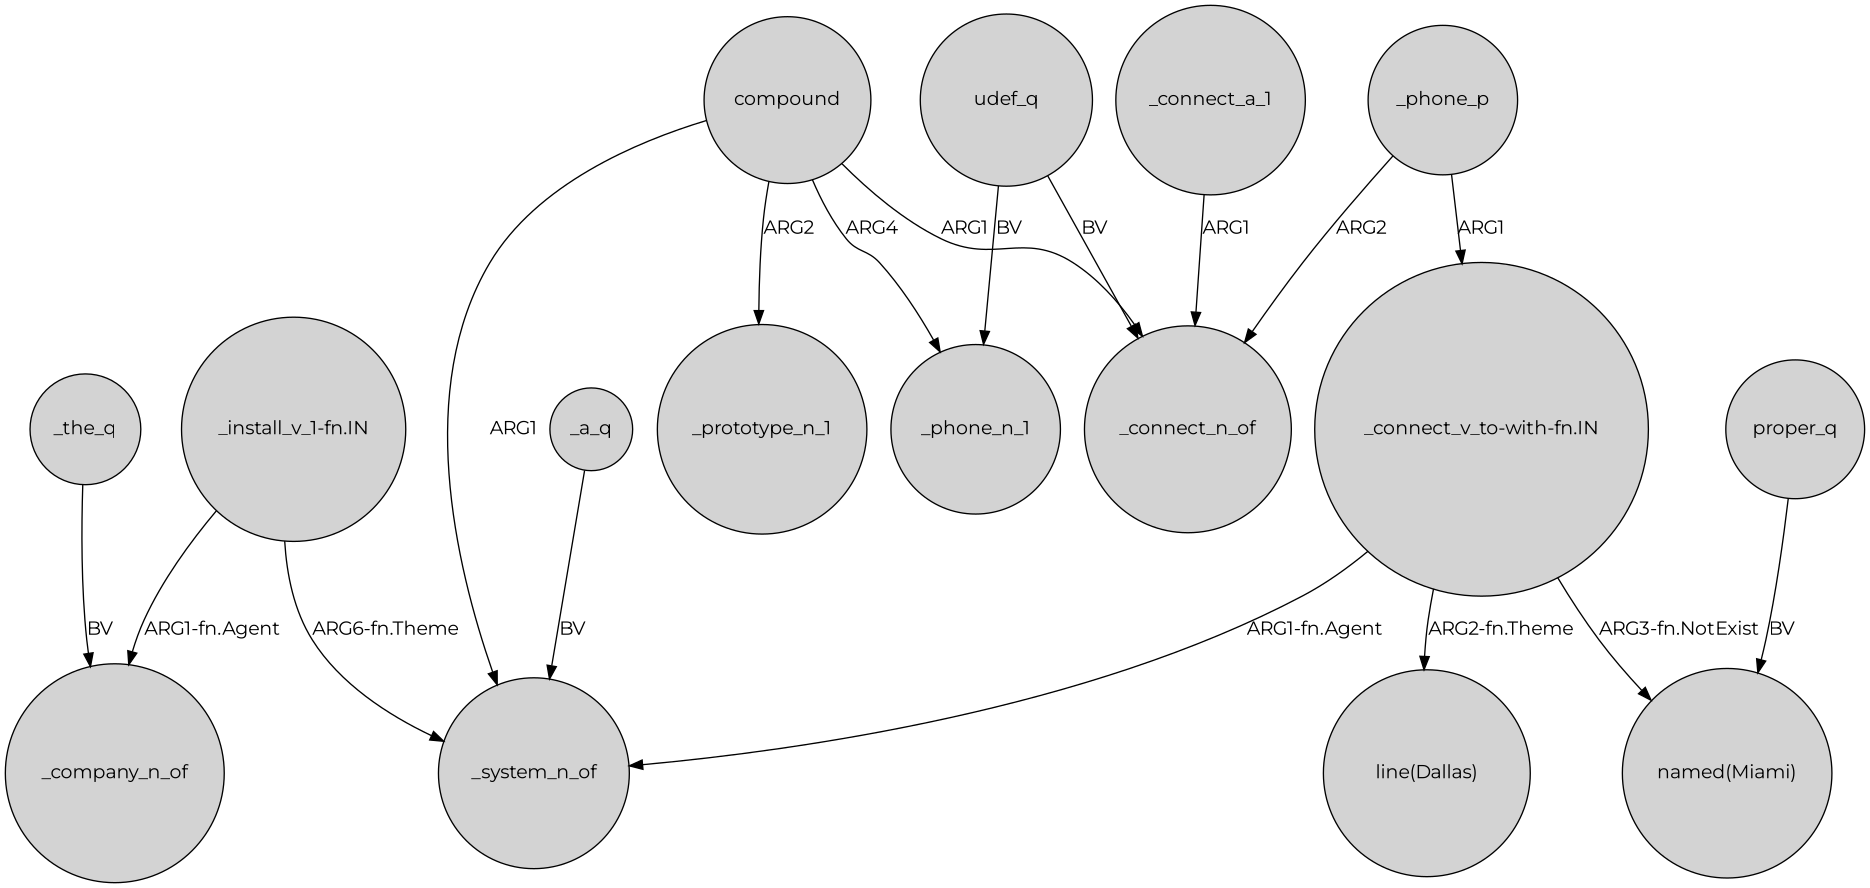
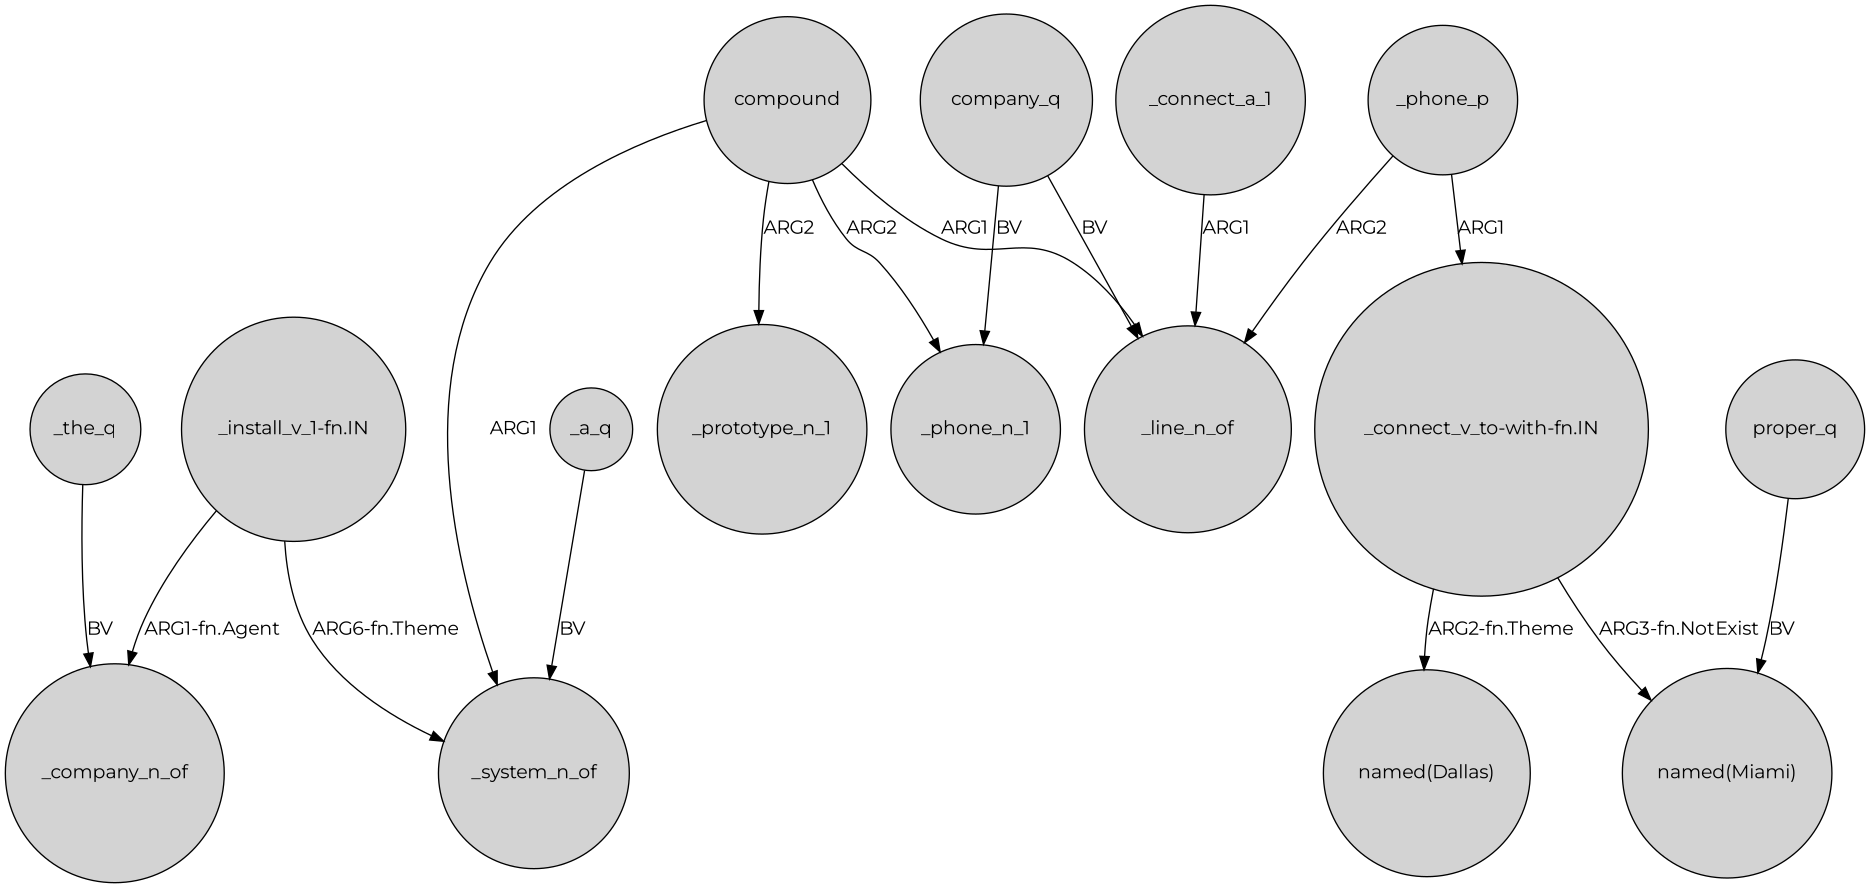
(1006, 100) -> (1006, 100)
(872, 229) -> (872, 229)
(1188, 429) -> (1188, 429)
(1019, 701) -> none
(1427, 773) -> (1427, 773)
